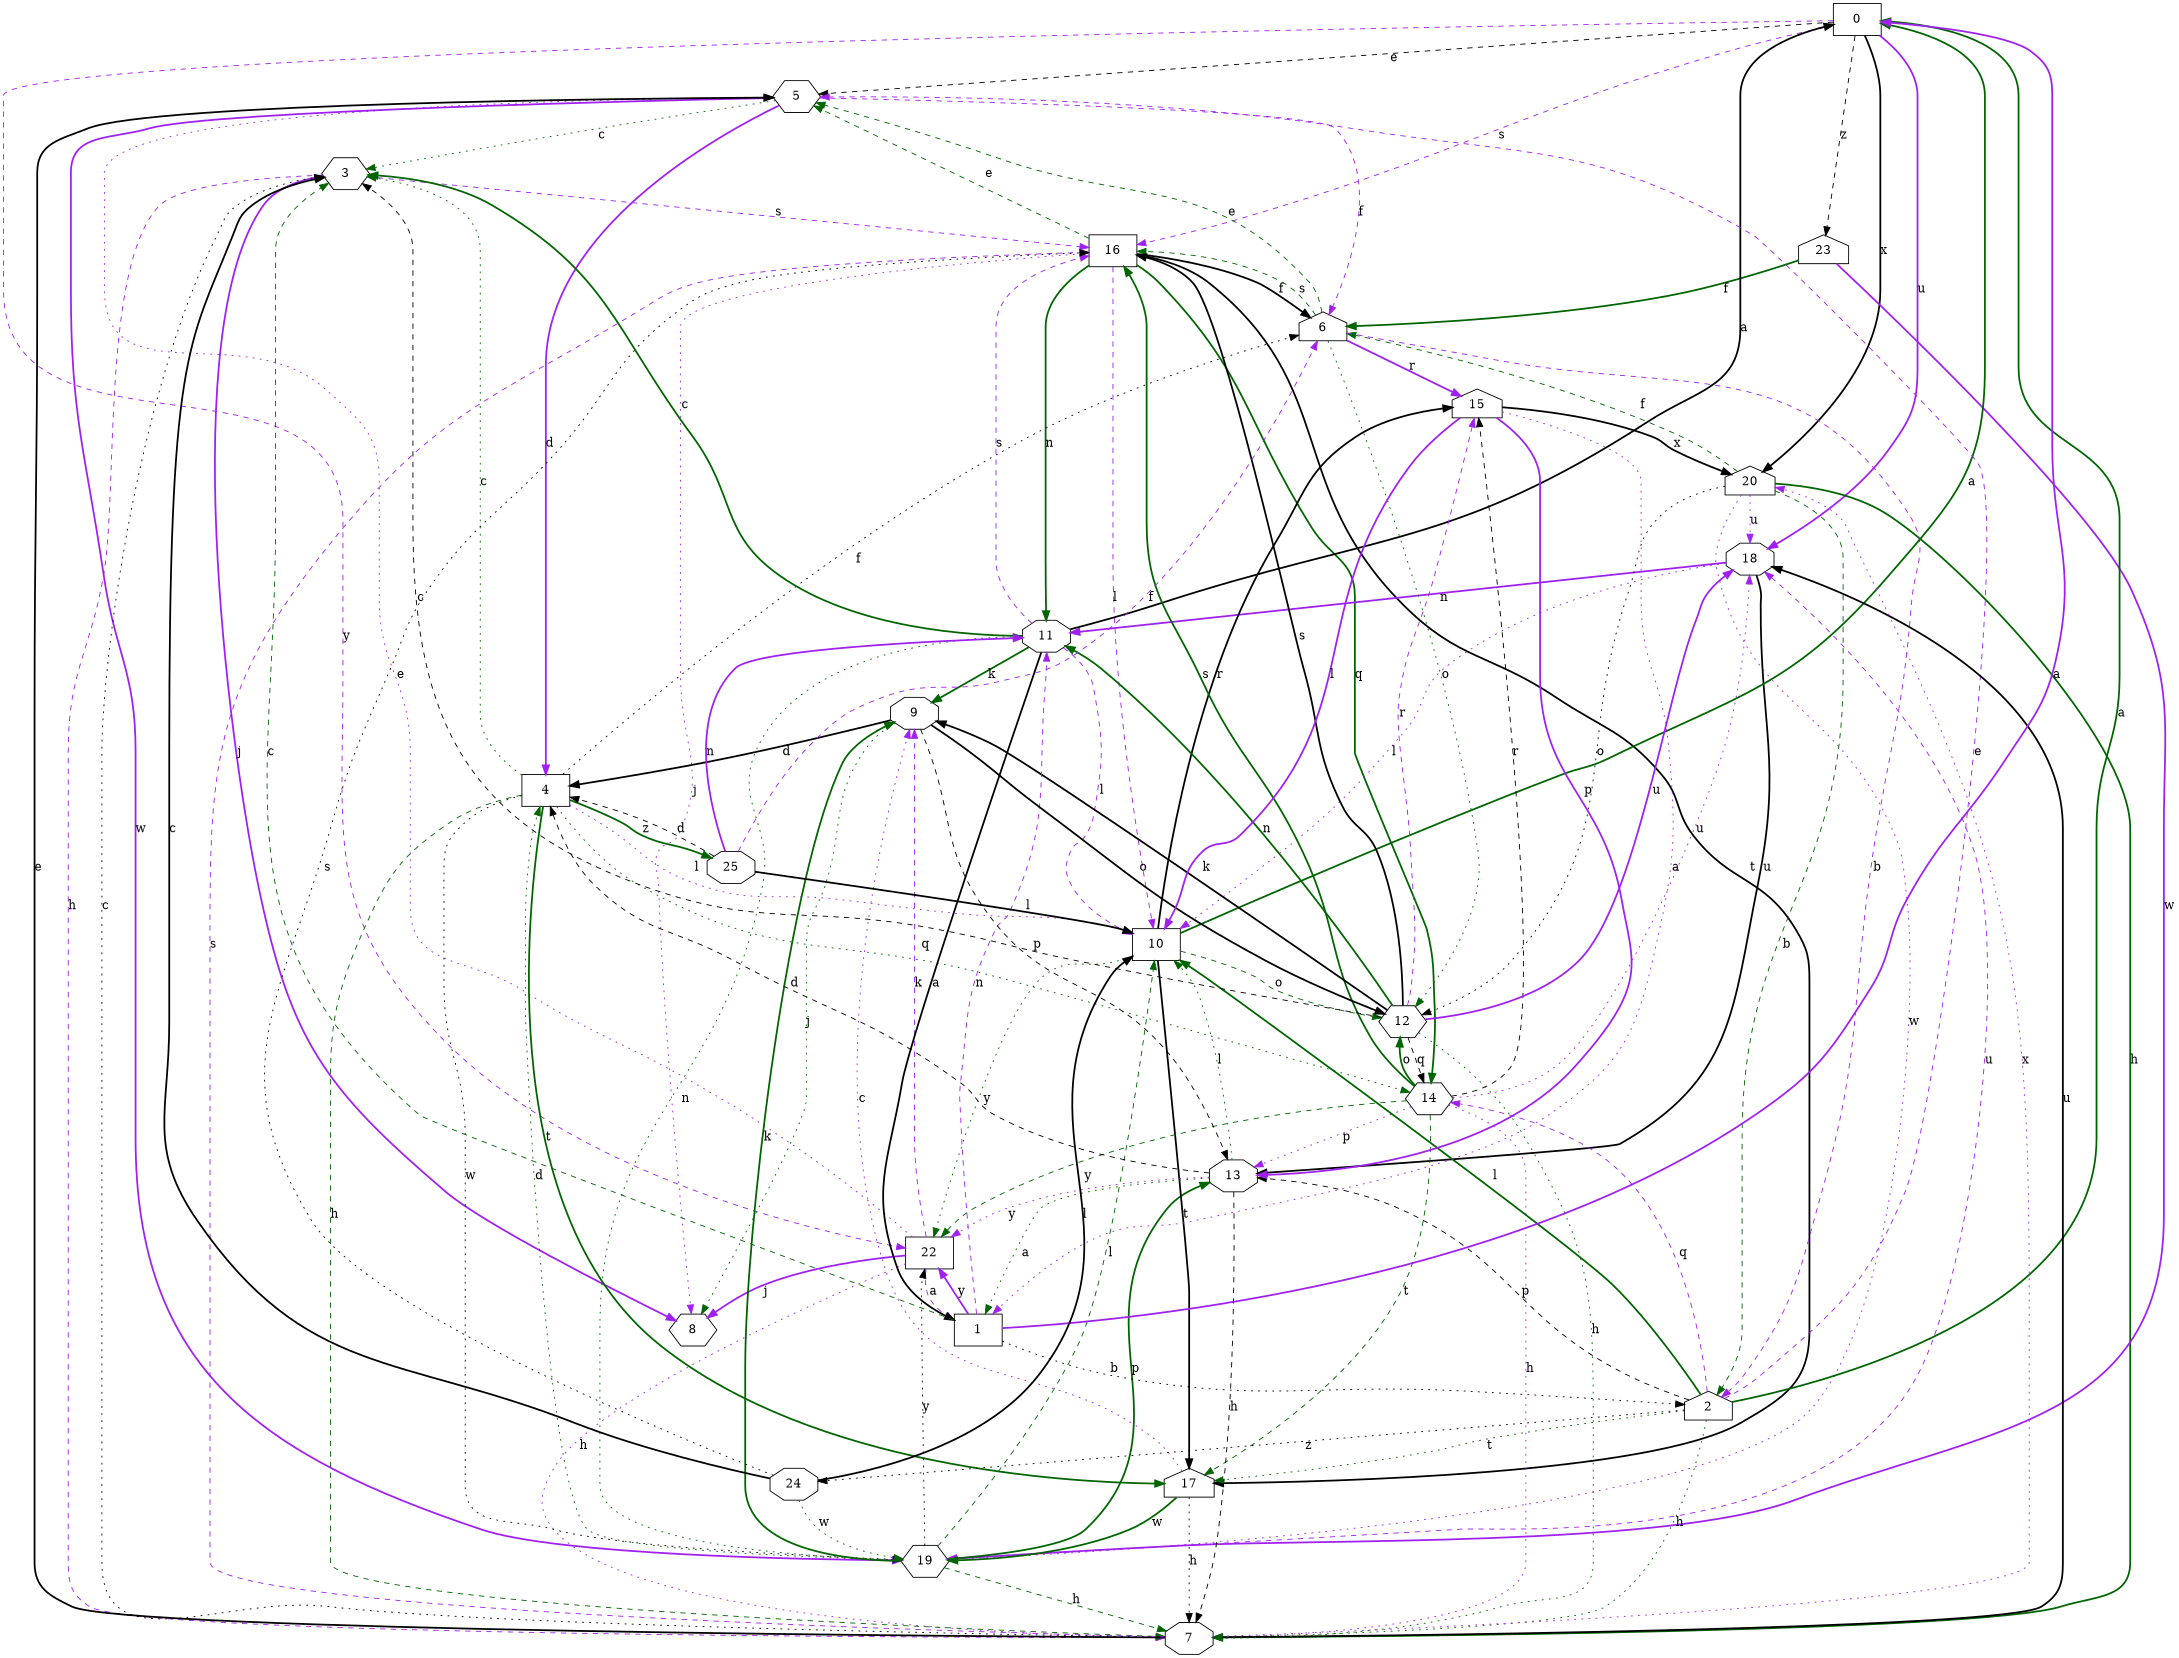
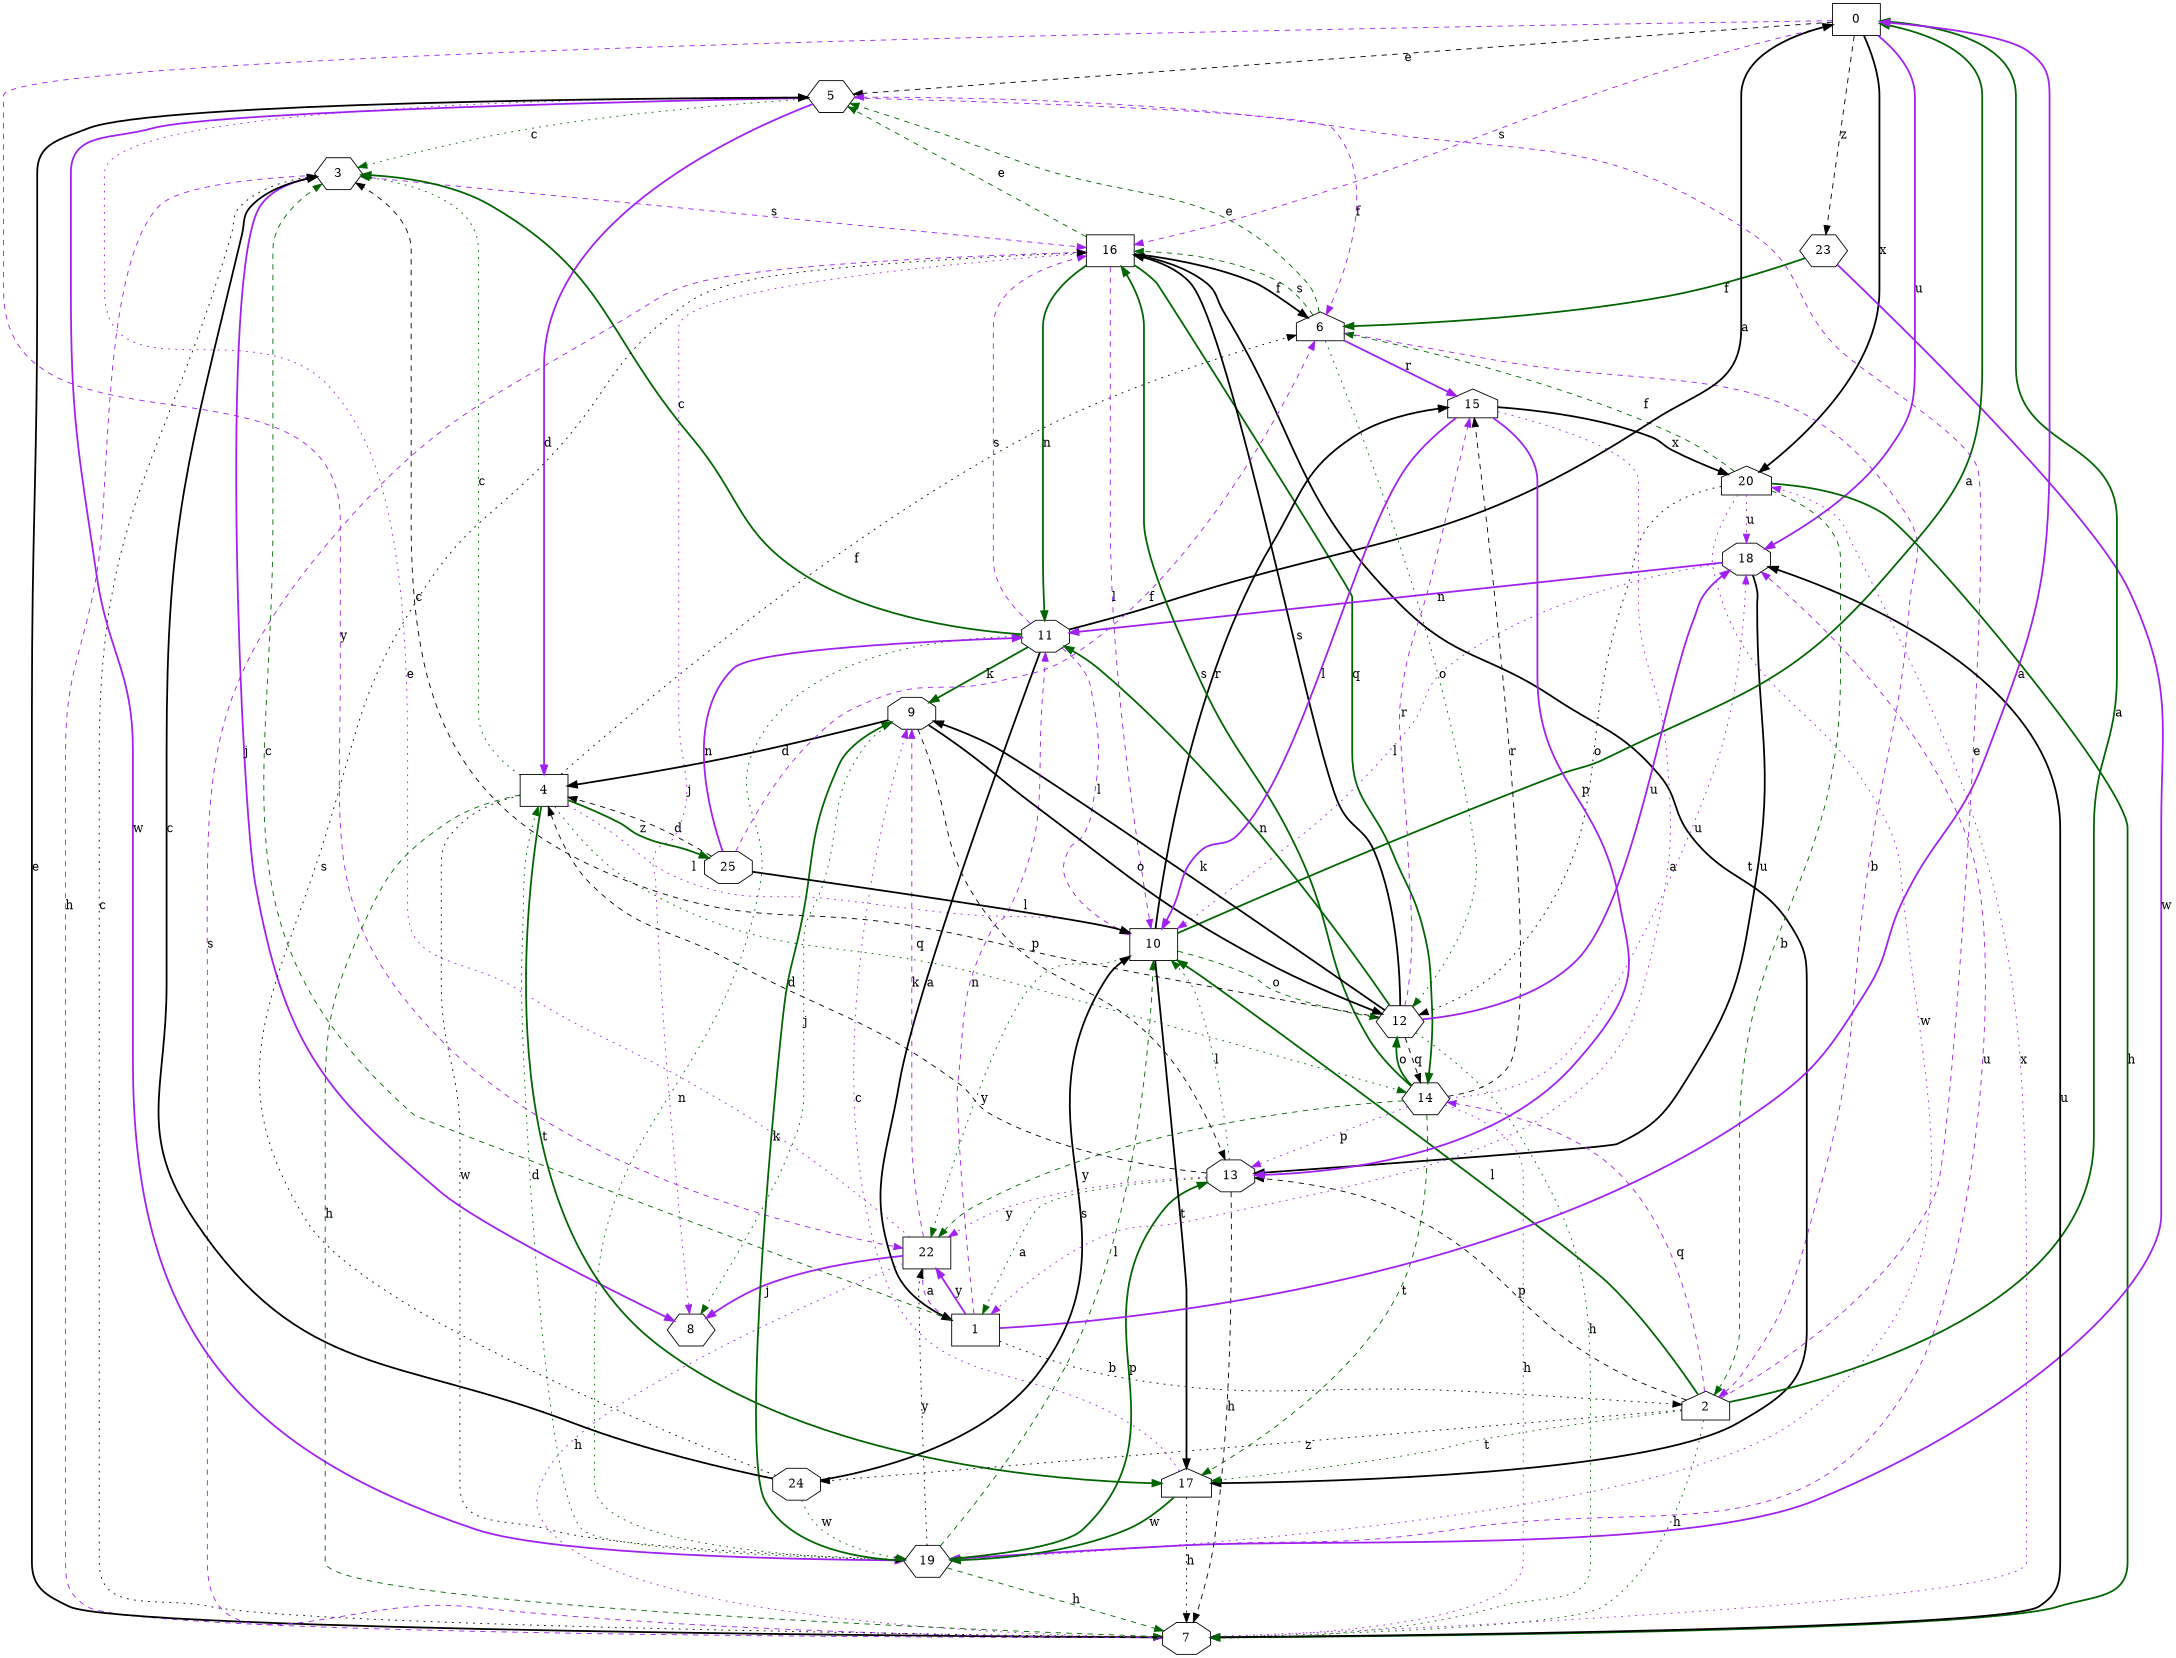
(1824, 251) -> (1824, 251)
(1085, 1214) -> (1085, 1214)
